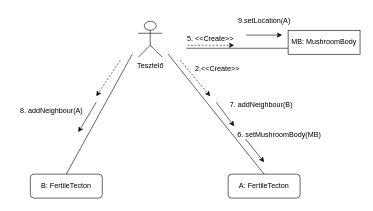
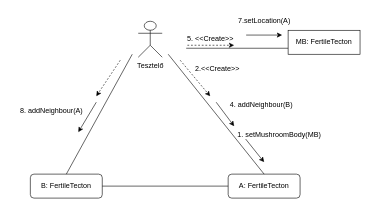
(265, 21) -> (265, 21)
(324, 42) -> (324, 42)
(262, 105) -> (262, 105)
(280, 135) -> (280, 135)
none -> (165, 186)
